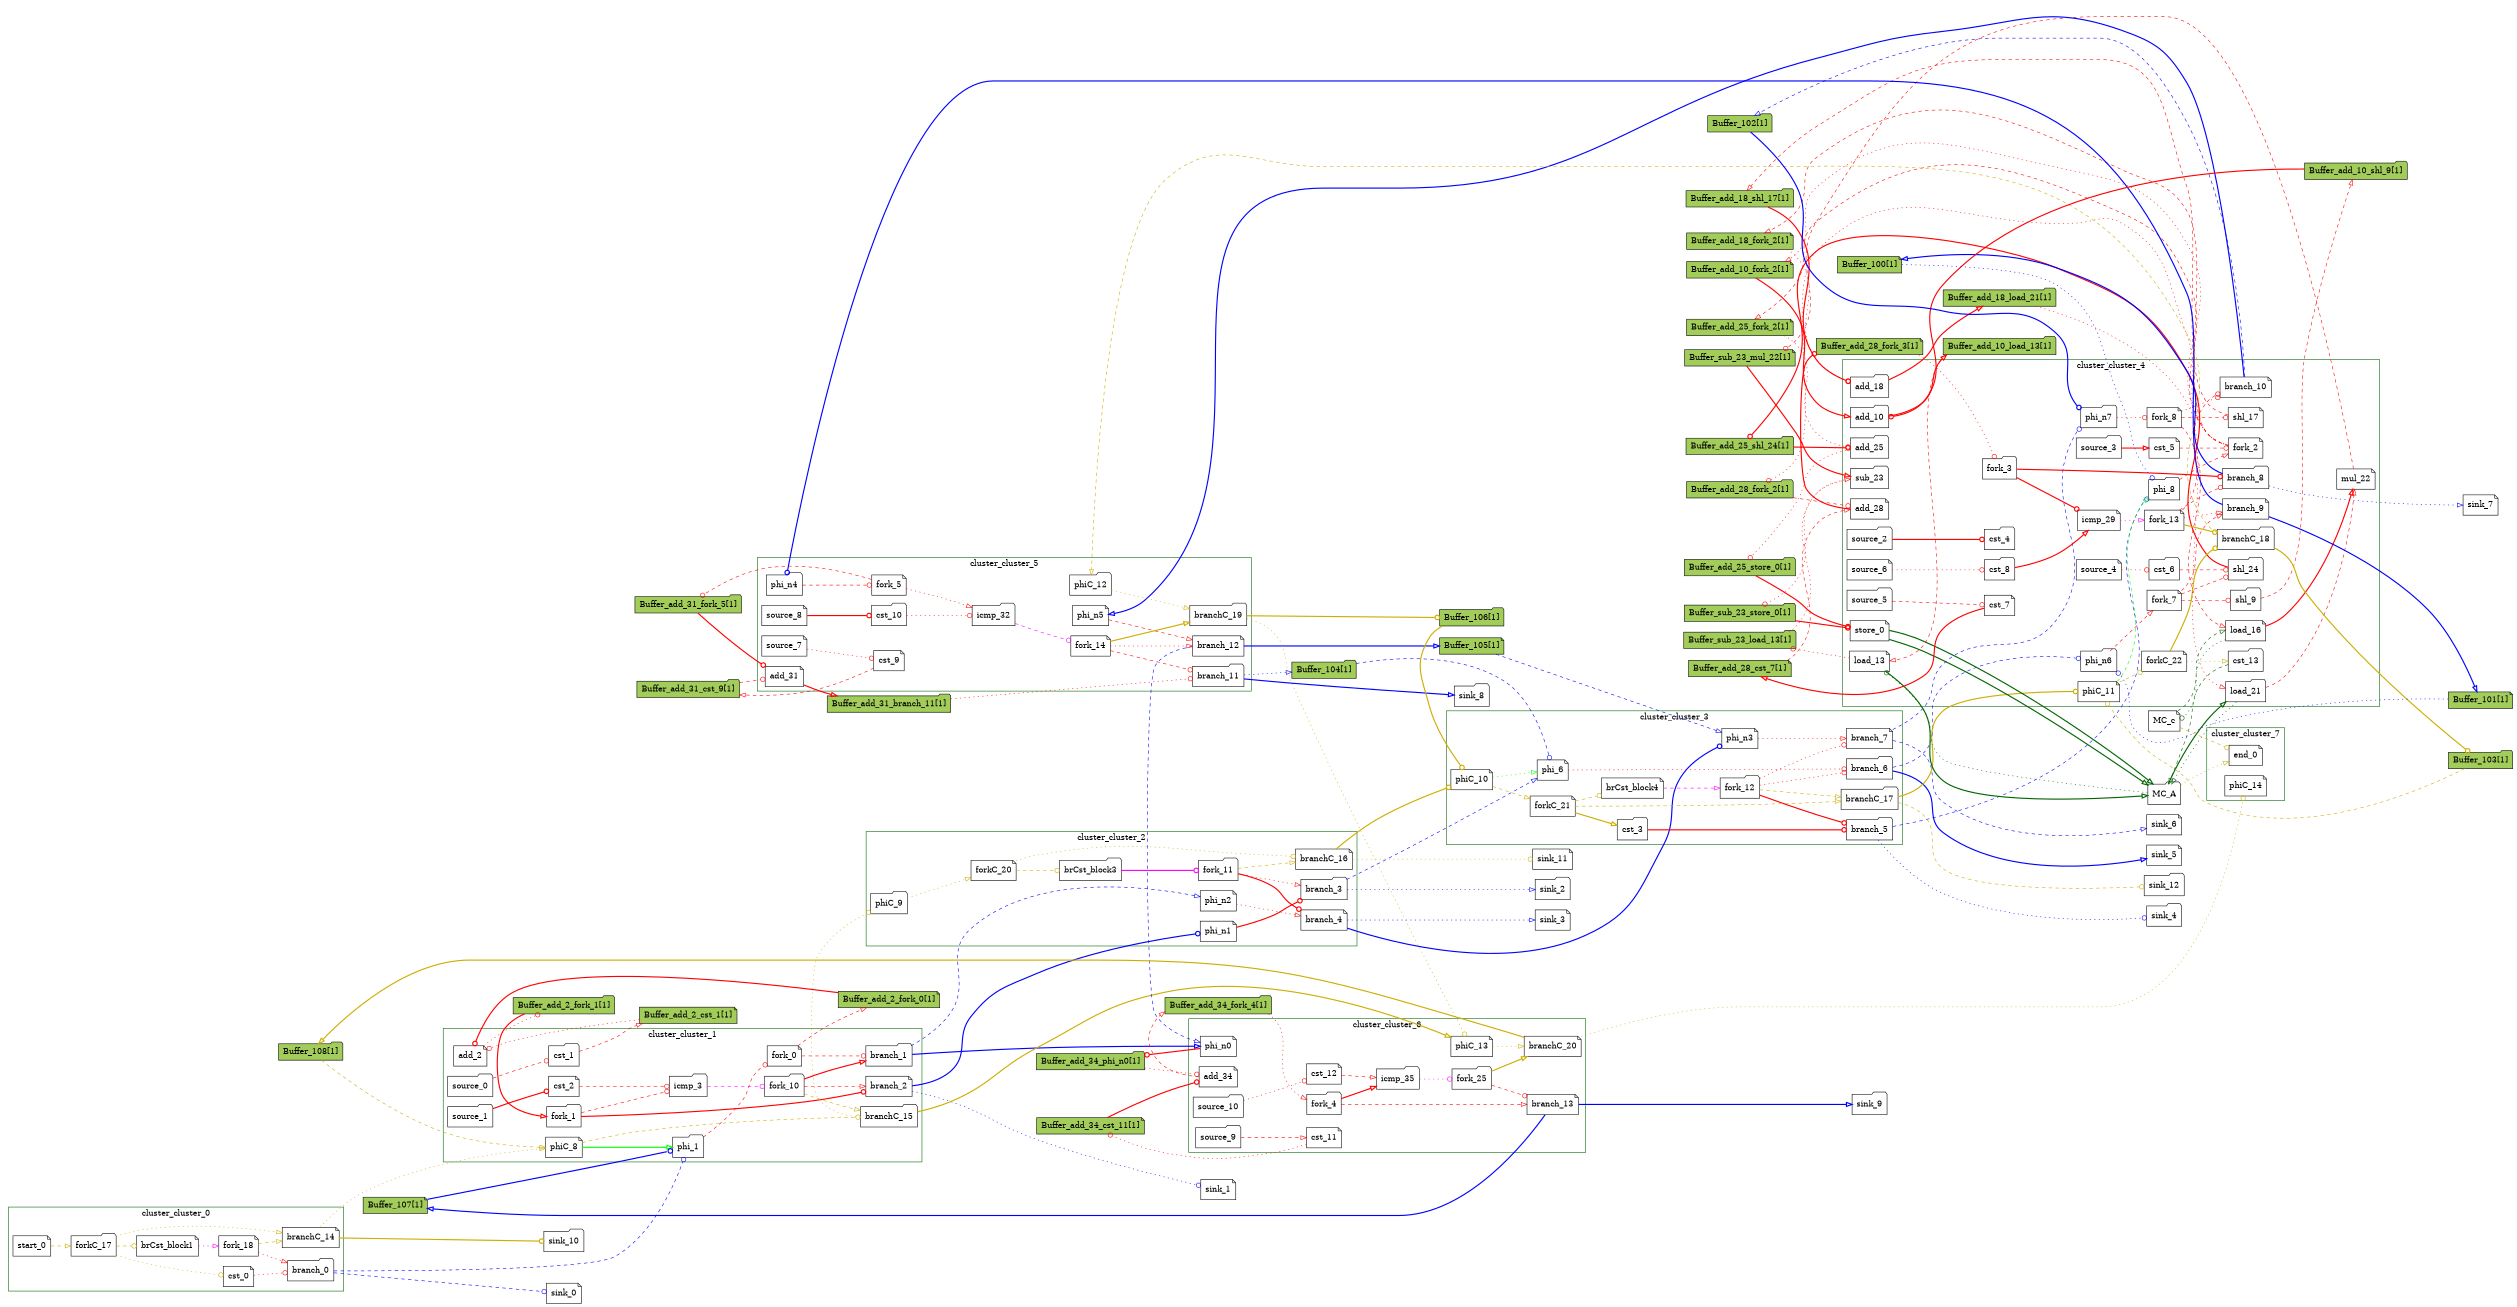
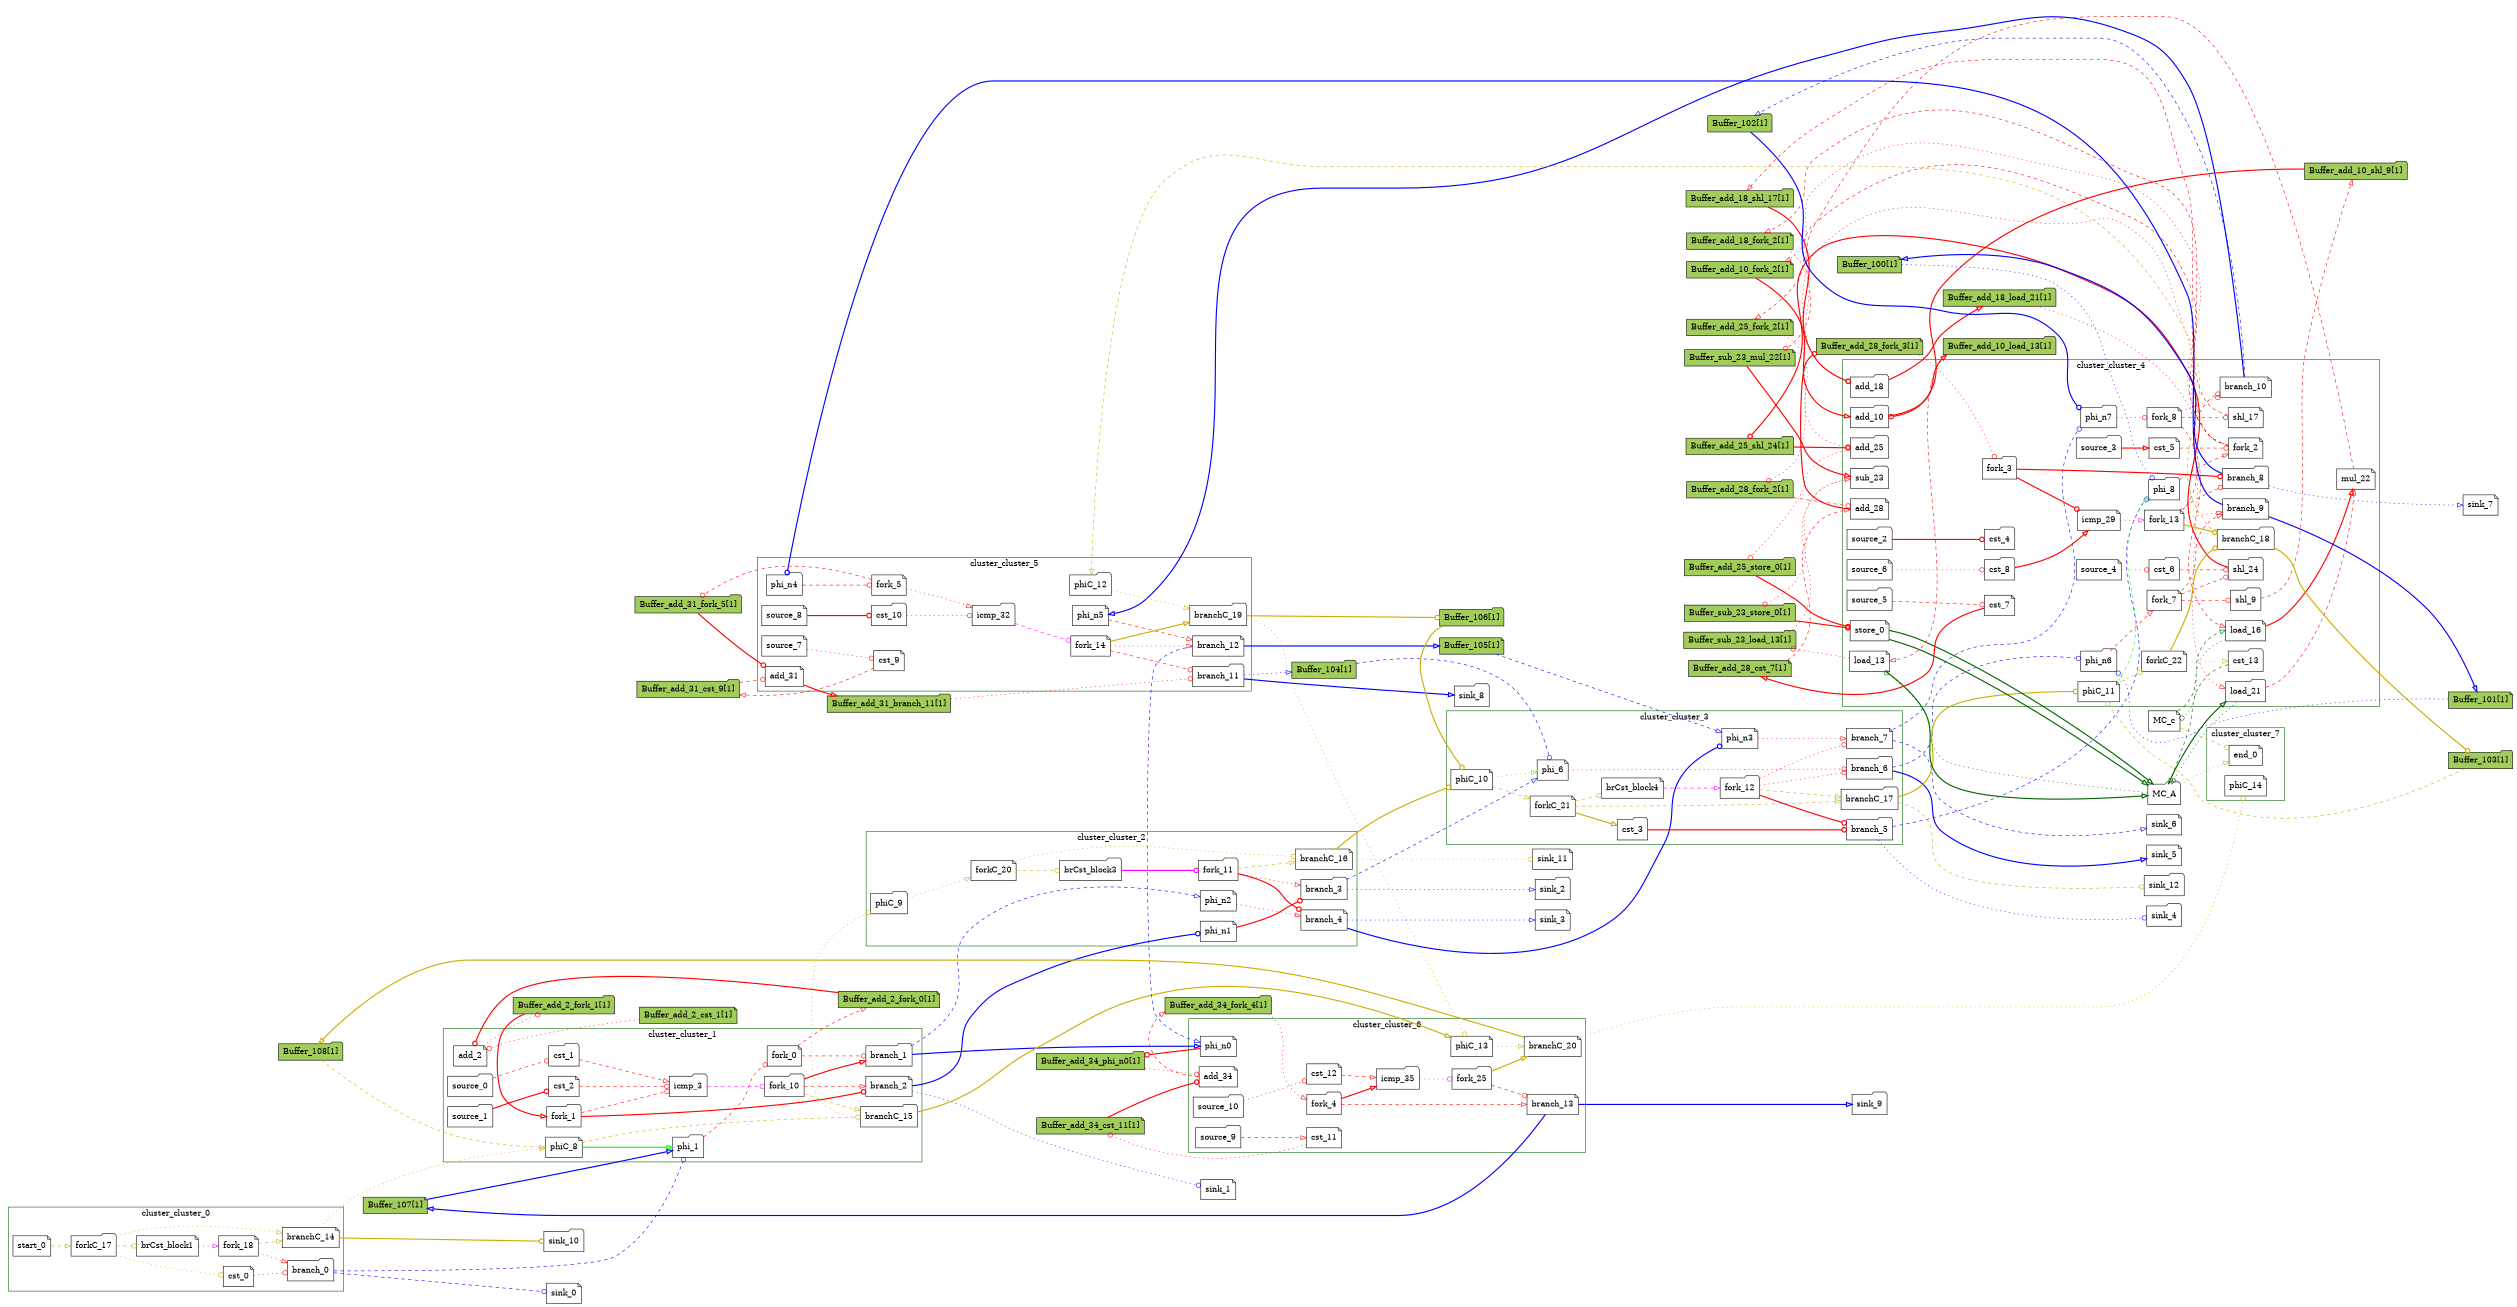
(609, 1040) -> (621, 1070)
(547, 1176) -> (547, 1176)
